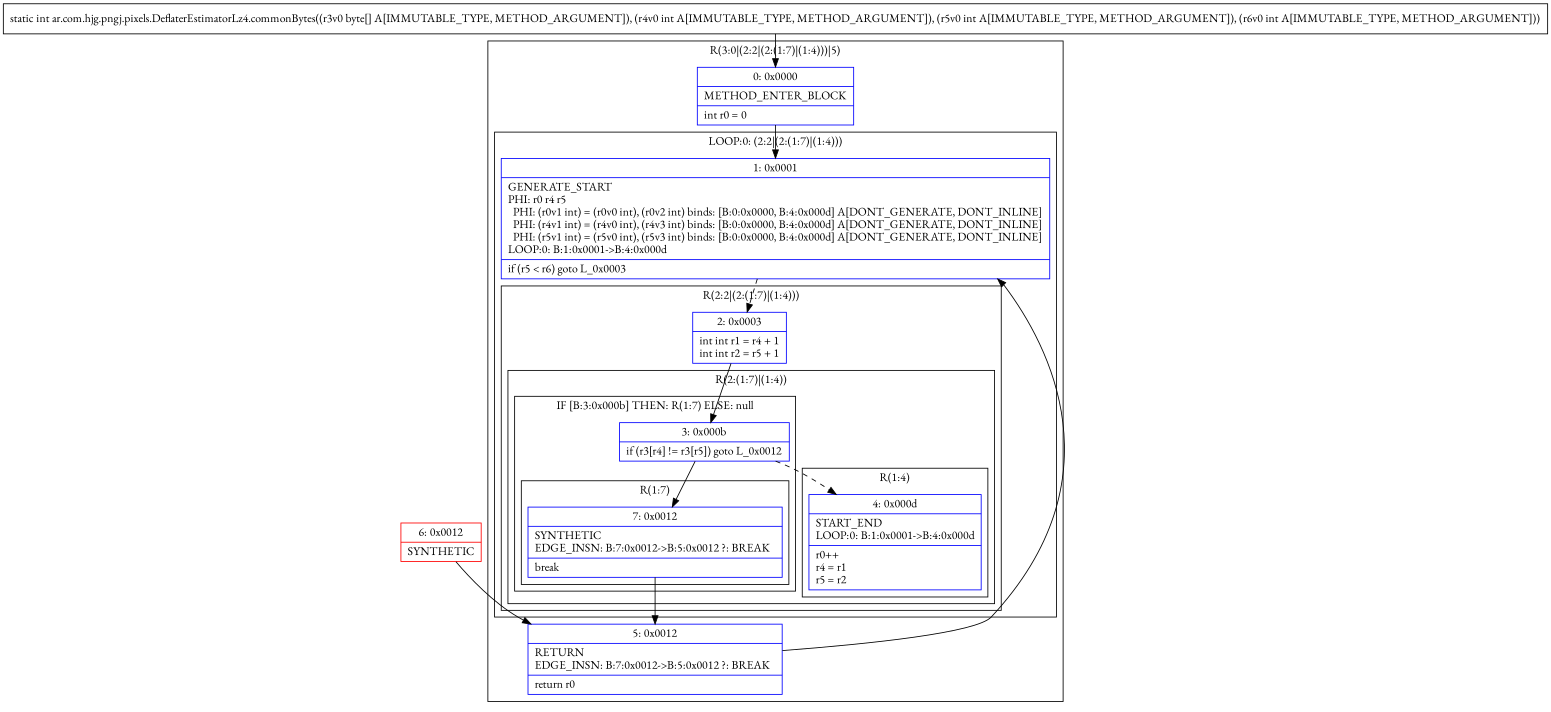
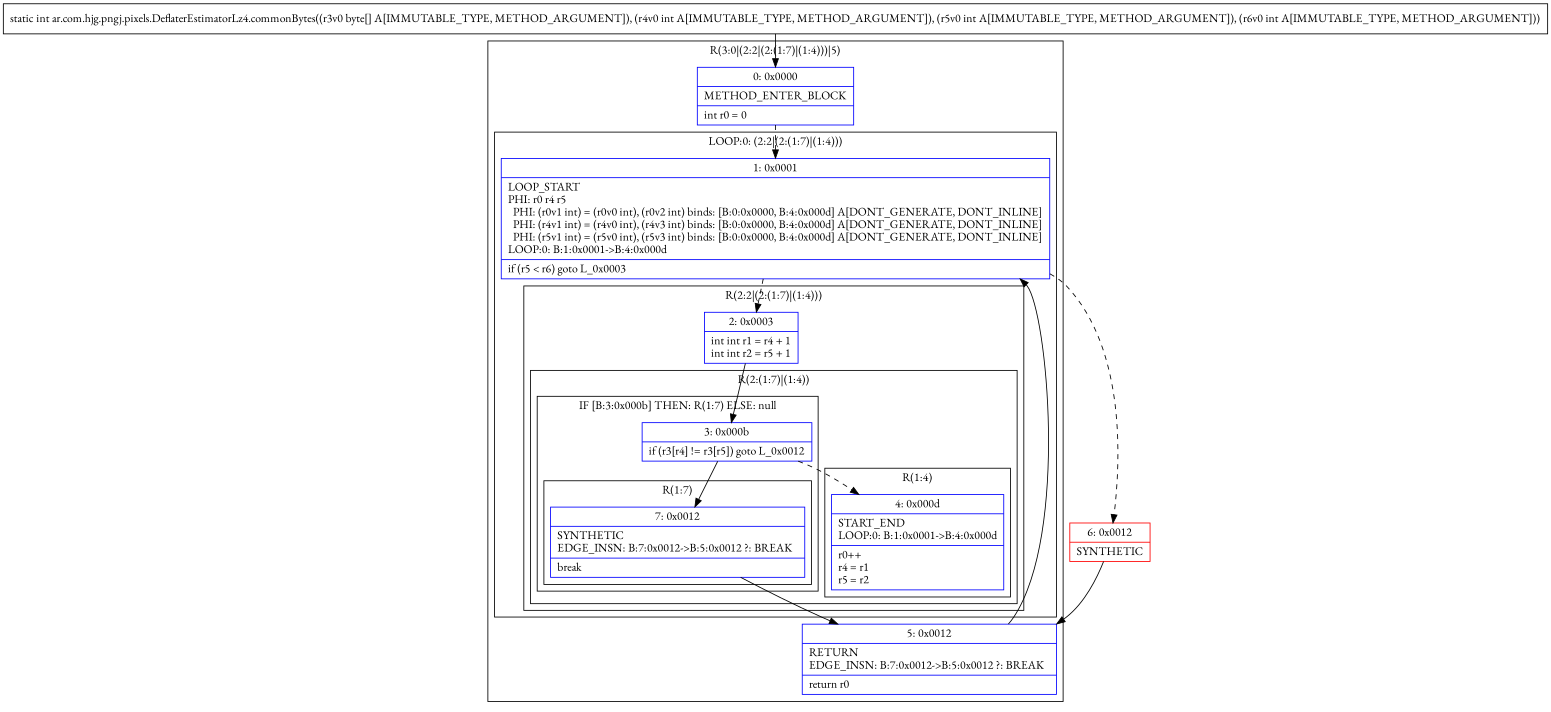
(775, 137) -> (775, 137)
(560, 187) -> (544, 187)
none -> (1112, 385)
